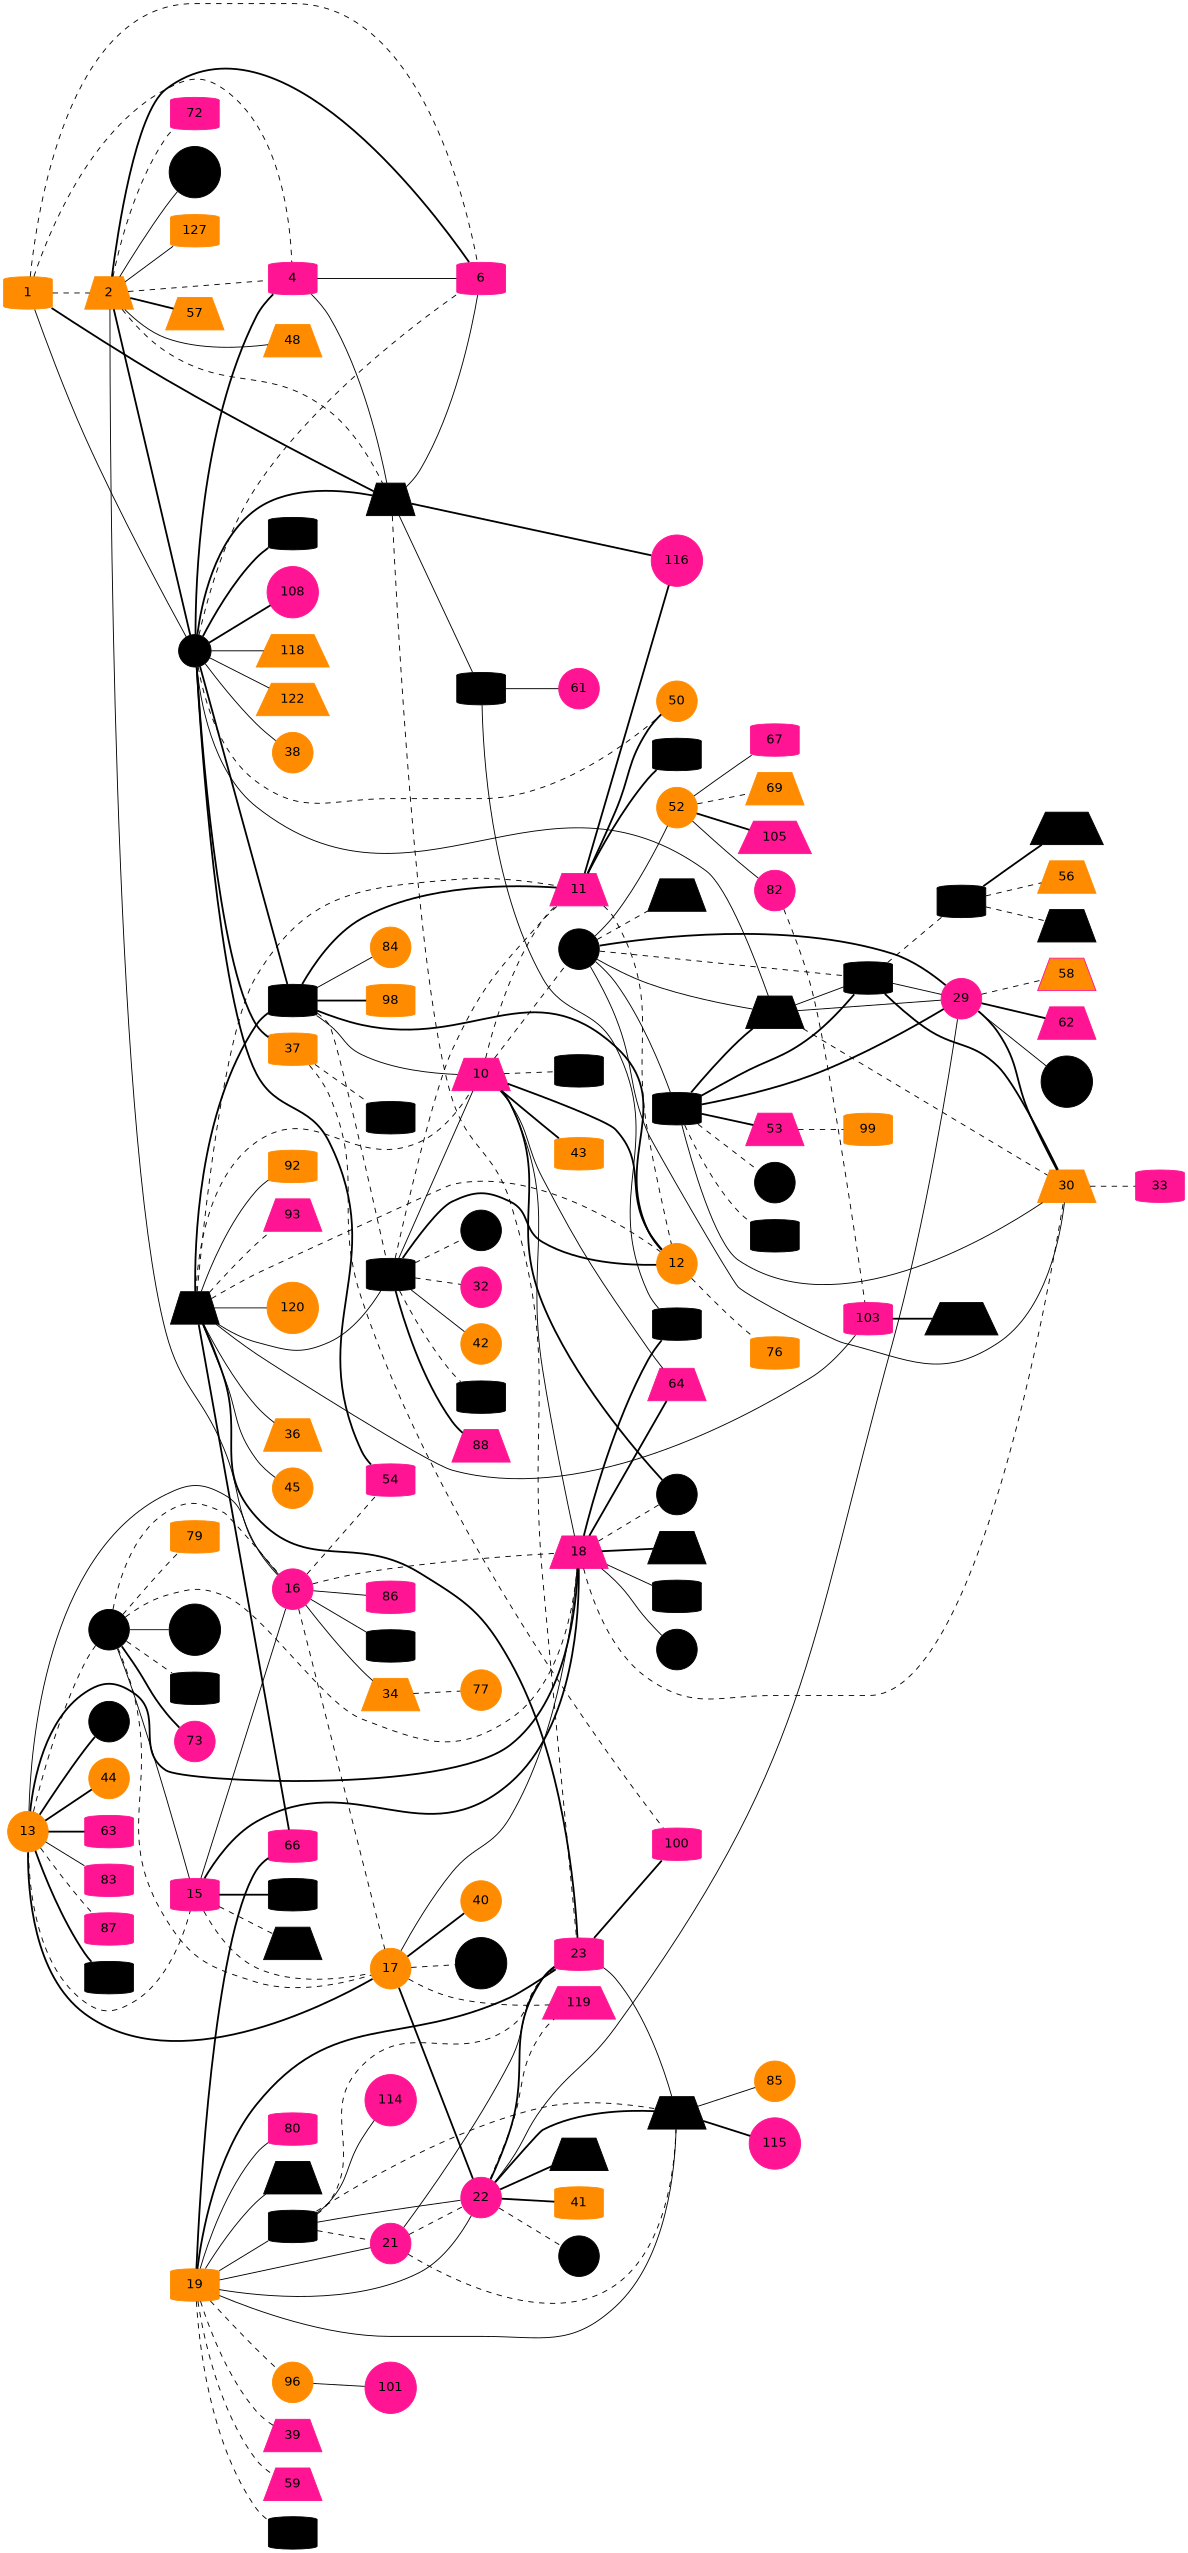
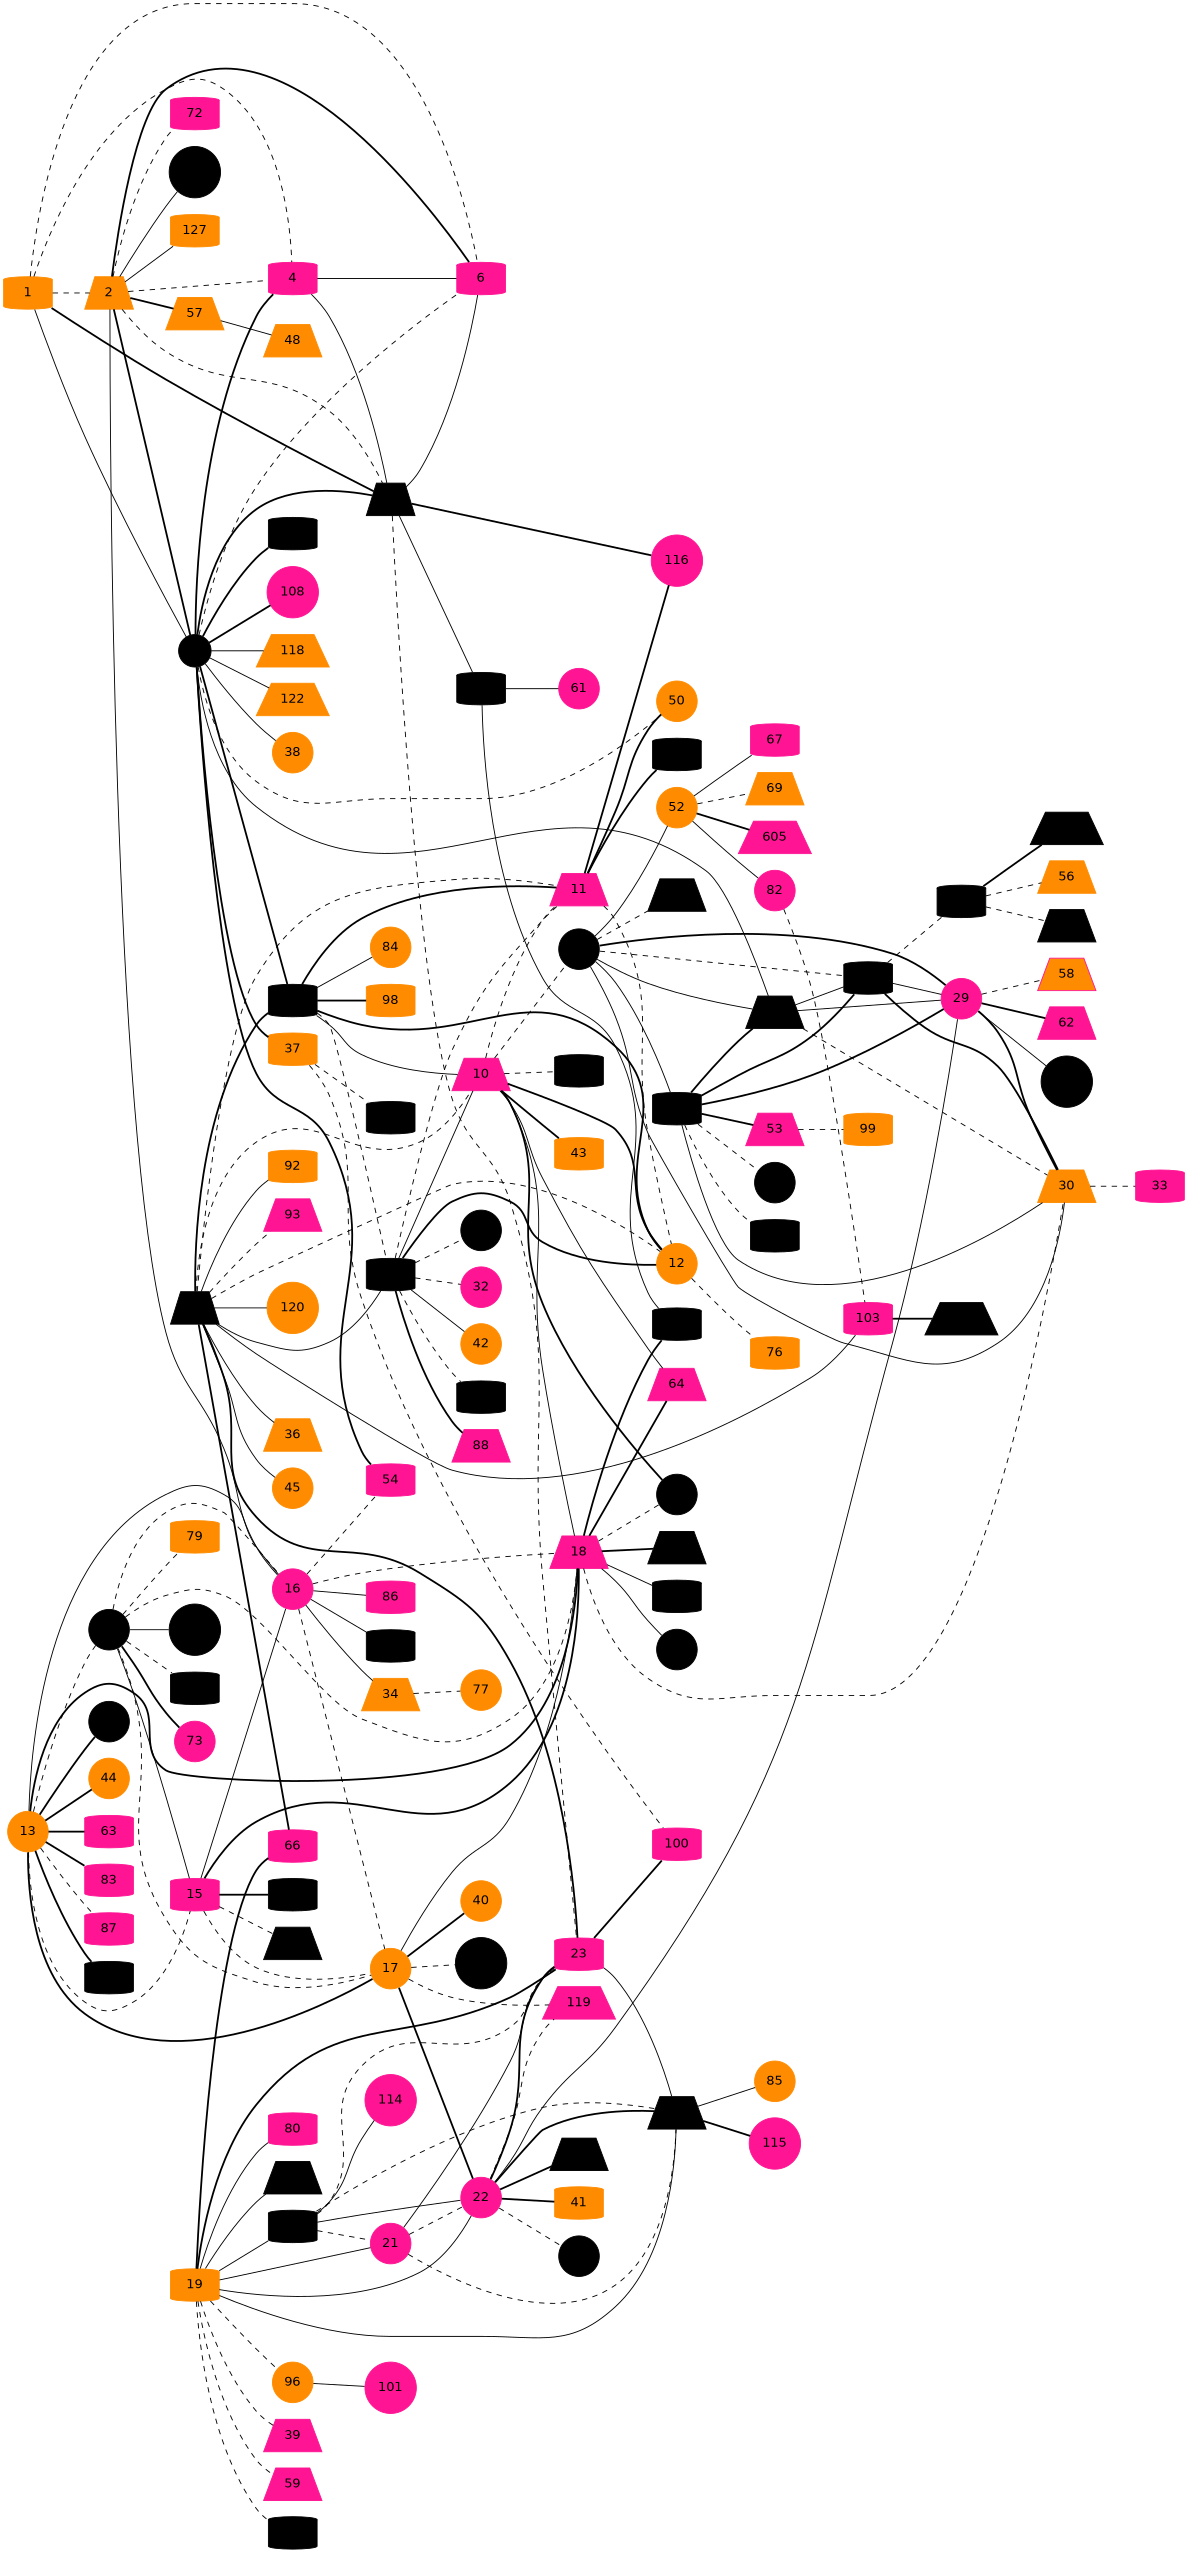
(191, 345) -> (245, 327)
(775, 837) -> (775, 837)
(65, 1854) -> (65, 1854)
